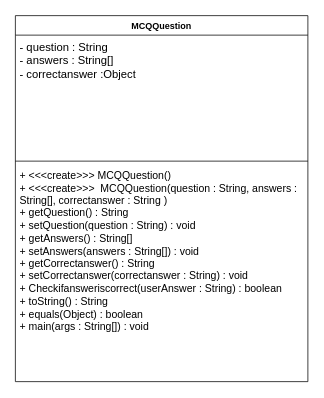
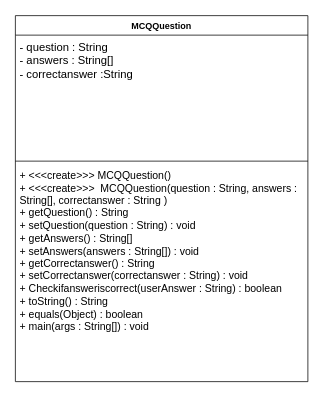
(74, 56) -> (73, 56)
